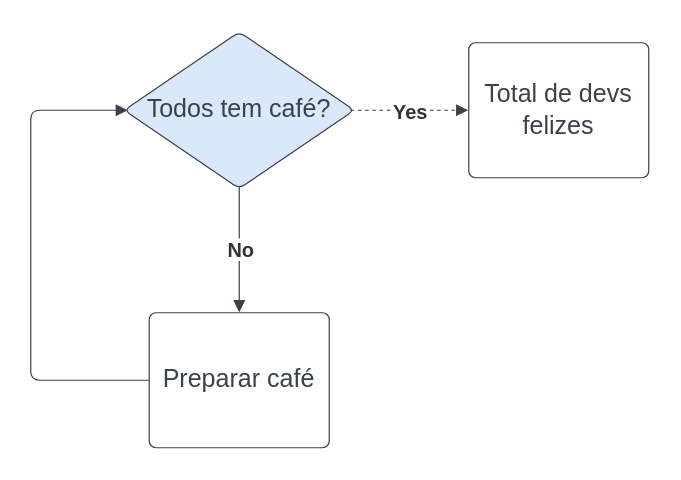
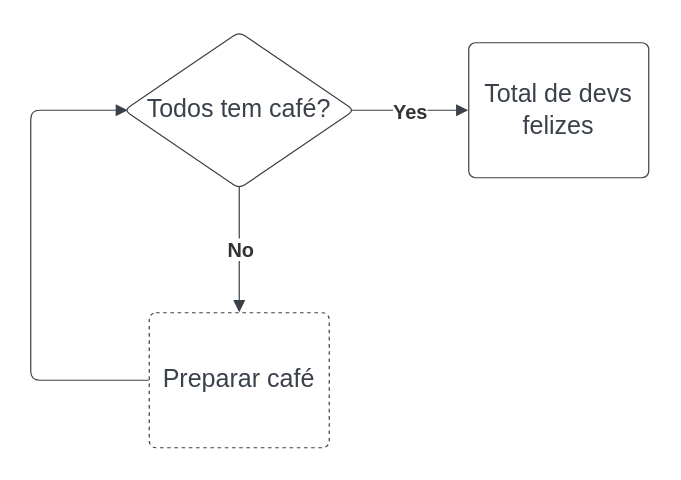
(239, 110) -> (239, 110)
(373, 110) -> (373, 110)
(239, 380) -> (239, 380)
